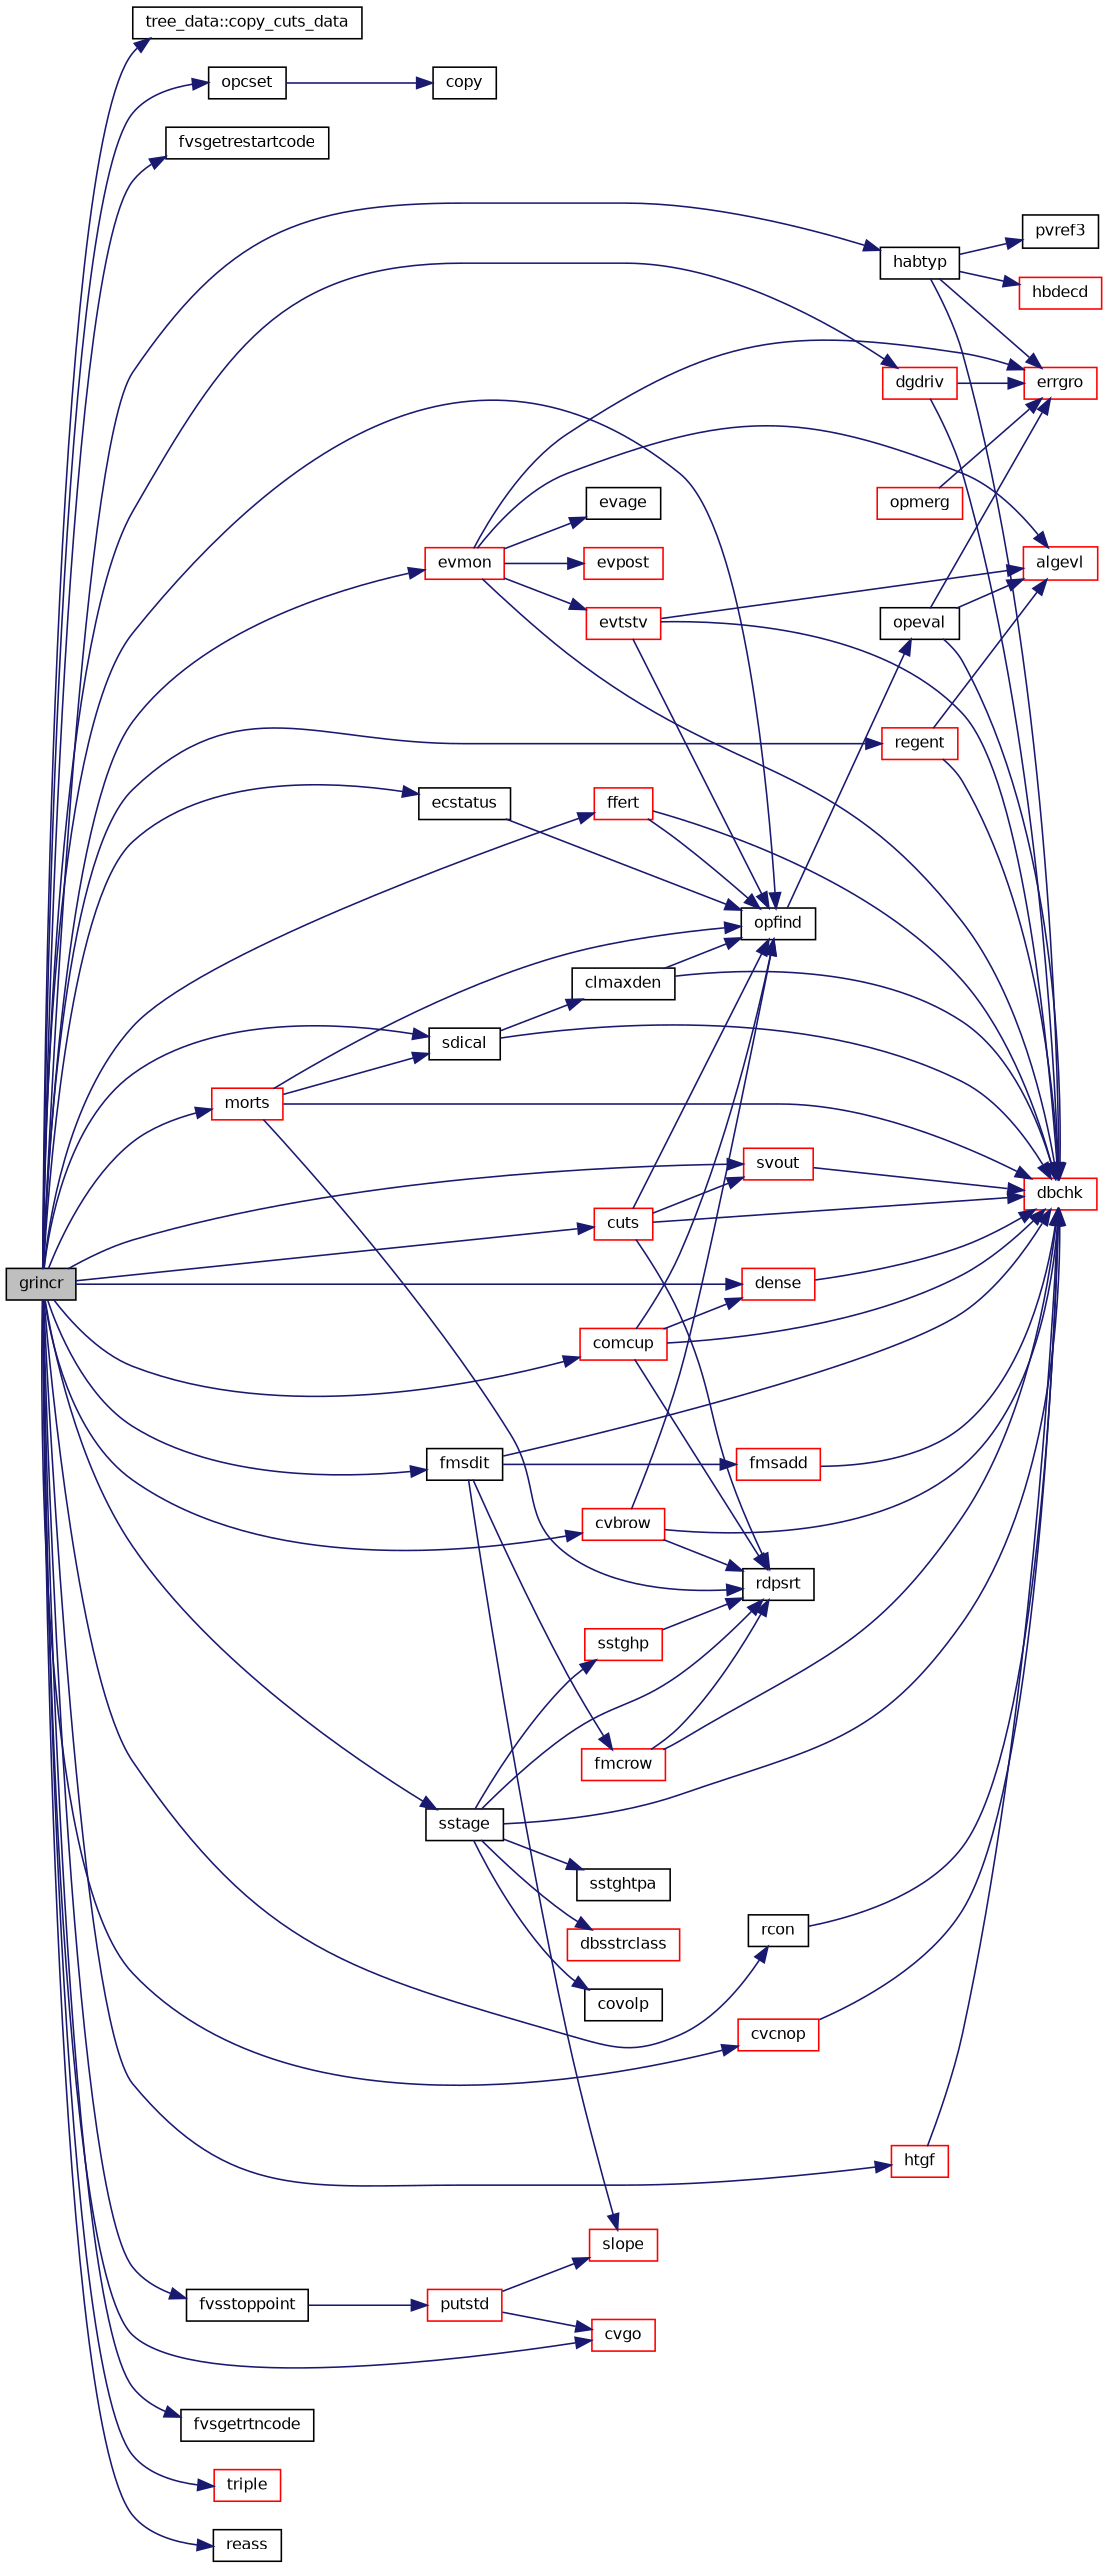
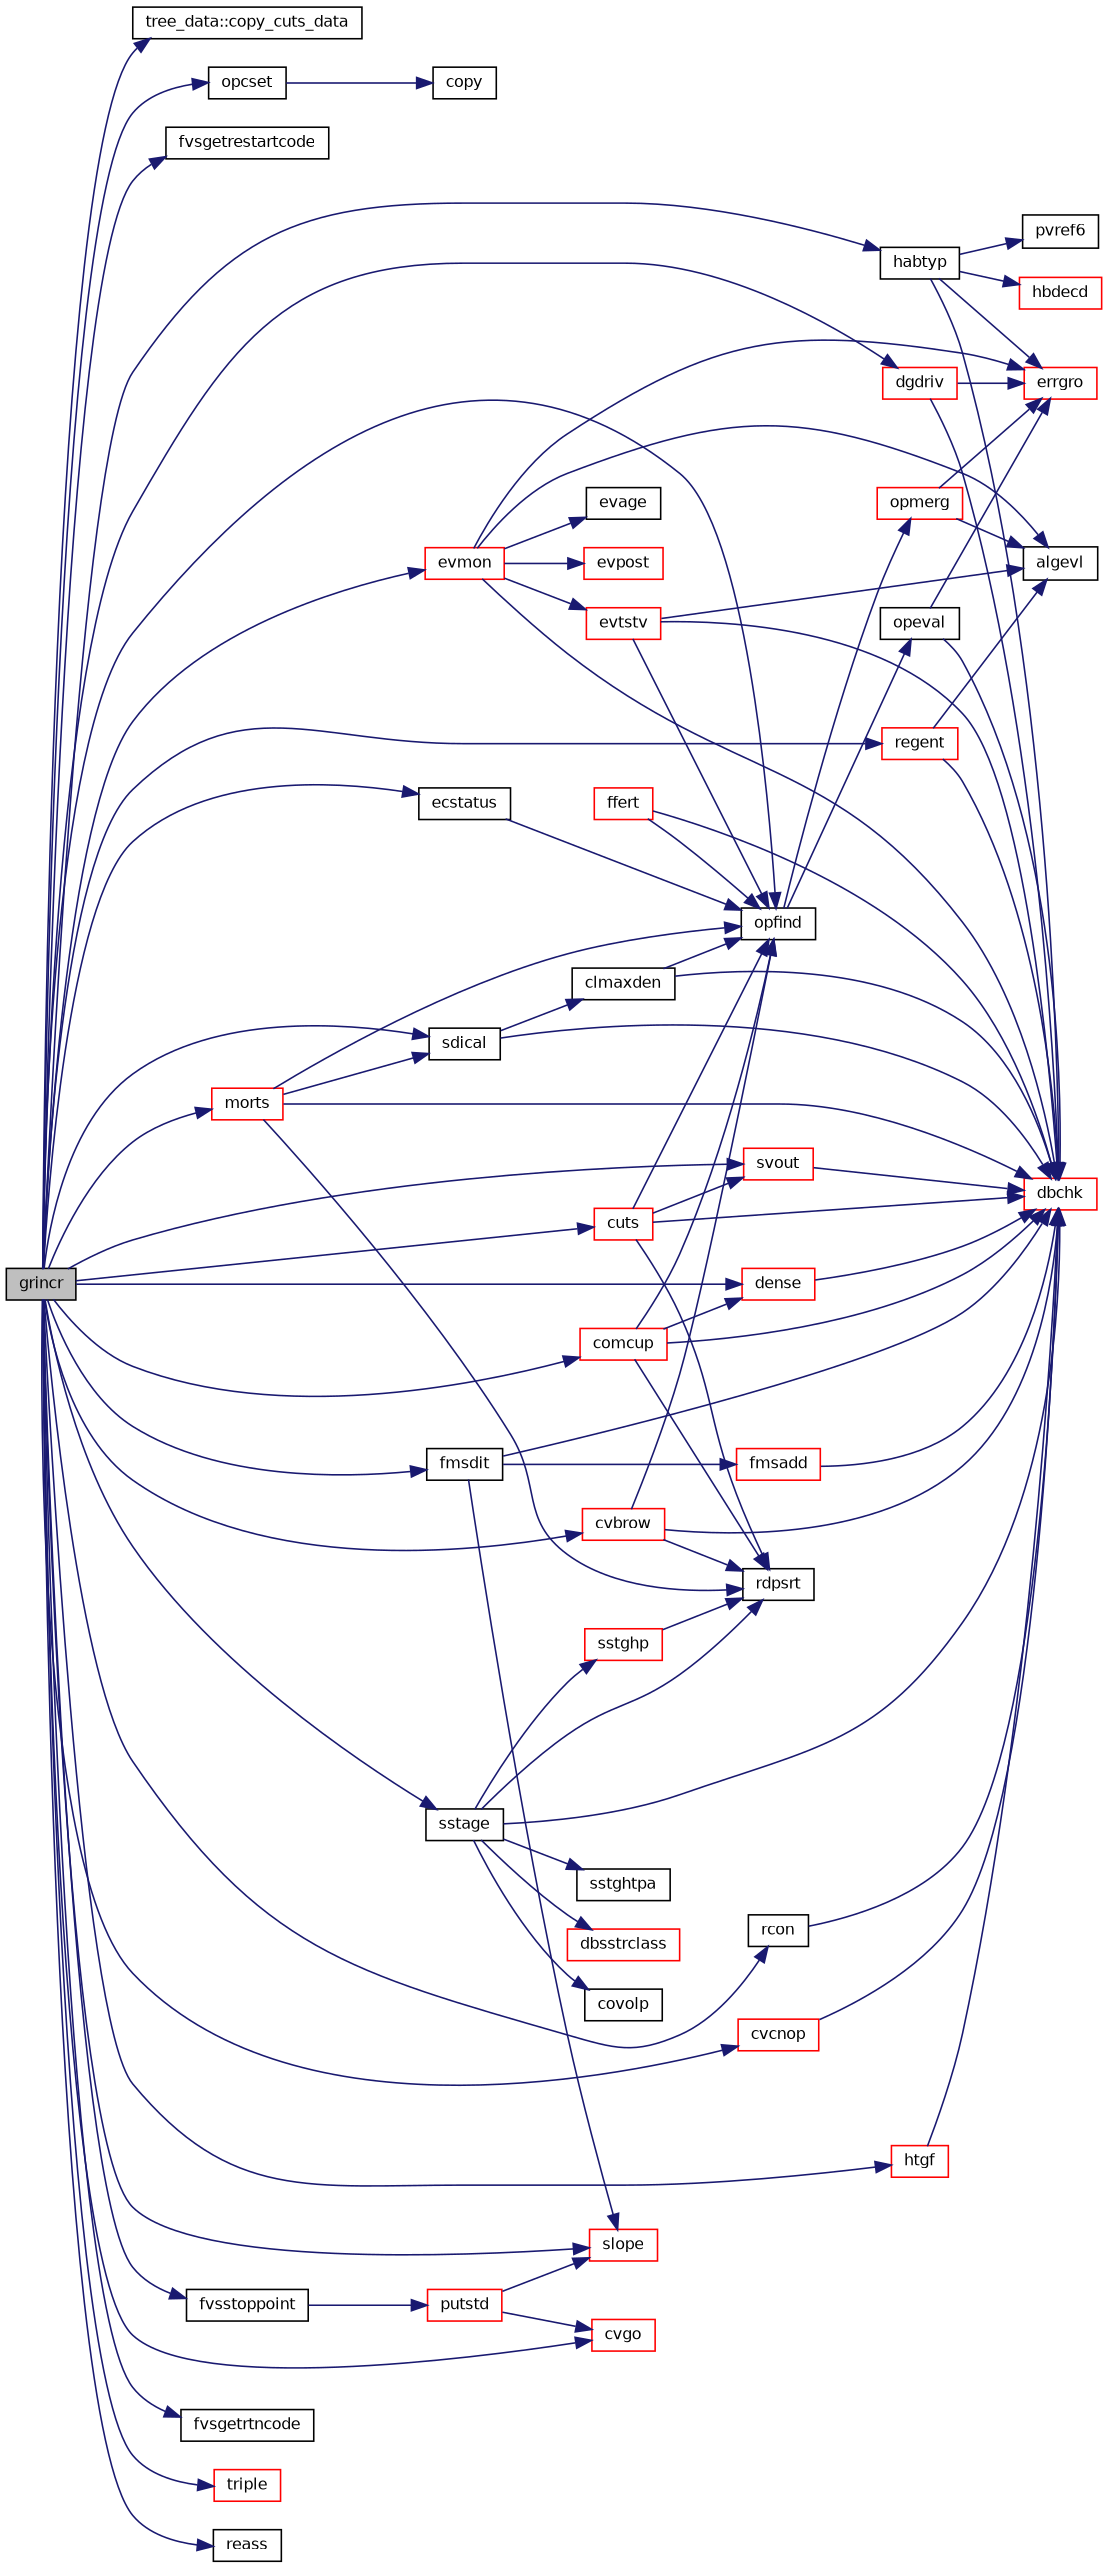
(1061, 232) -> (1061, 232)
(1061, 563) -> (1061, 563)
(982, 597) -> (988, 532)
none -> (836, 718)
(229, 962) -> (121, 2181)
(624, 1765) -> none
